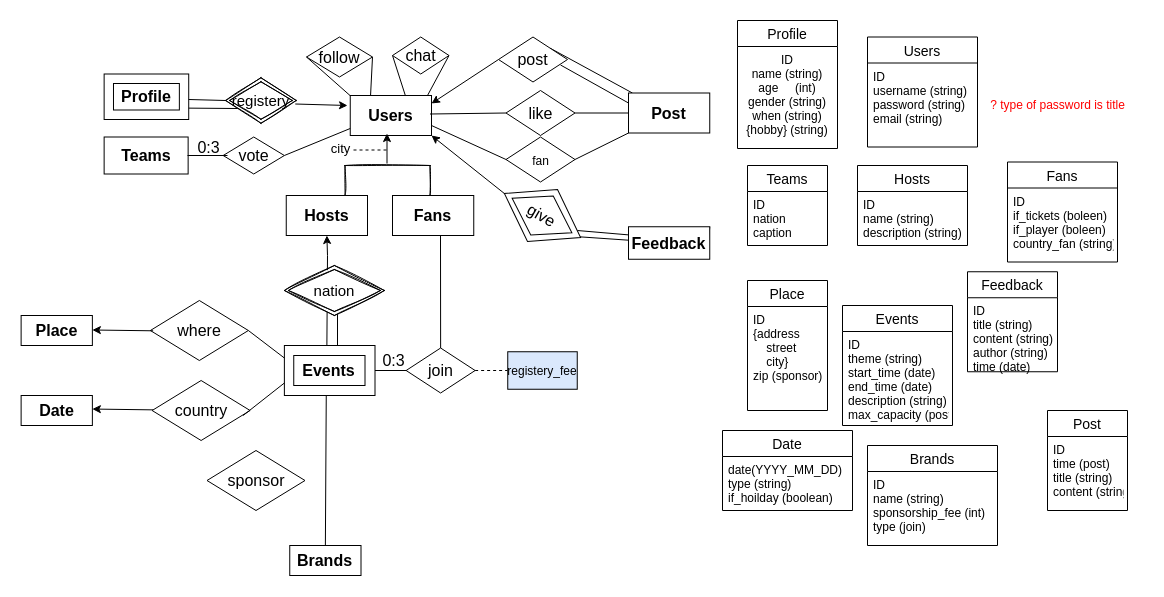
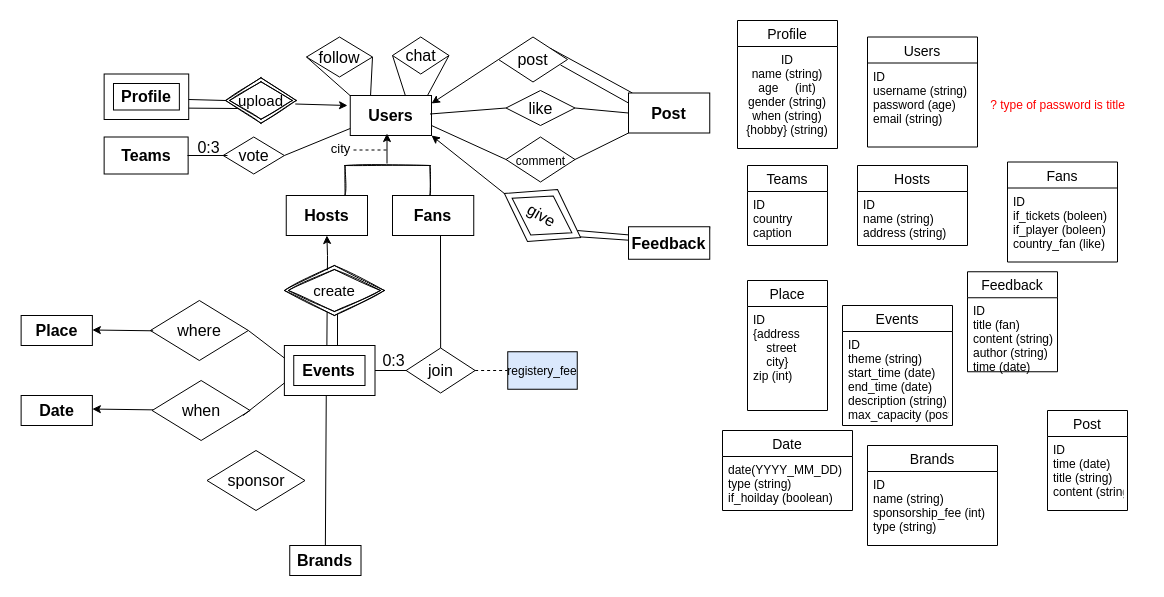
(880, 77) -> (880, 77)
(261, 101) -> (261, 101)
(541, 113) -> (541, 108)
(541, 160) -> (541, 160)
(1020, 202) -> (1020, 202)
(760, 205) -> (760, 205)
(870, 205) -> (870, 205)
(335, 291) -> (335, 291)
(980, 311) -> (980, 311)
(760, 320) -> (760, 320)
(202, 411) -> (202, 411)
(1060, 450) -> (1060, 450)
(880, 485) -> (880, 485)
